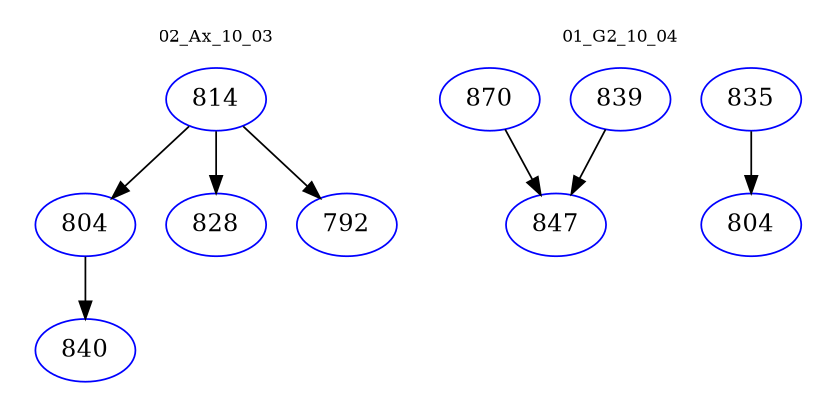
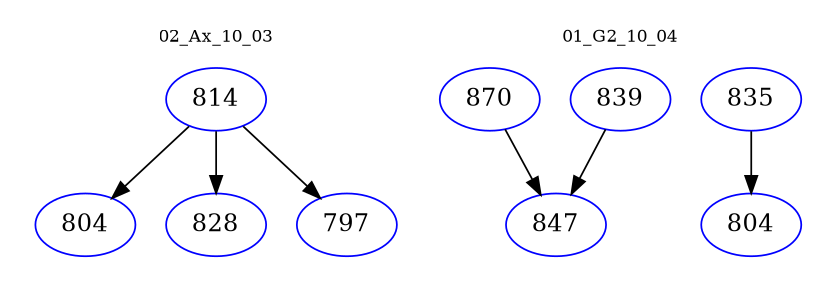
(347, 225) -> (347, 225)
(85, 350) -> none
